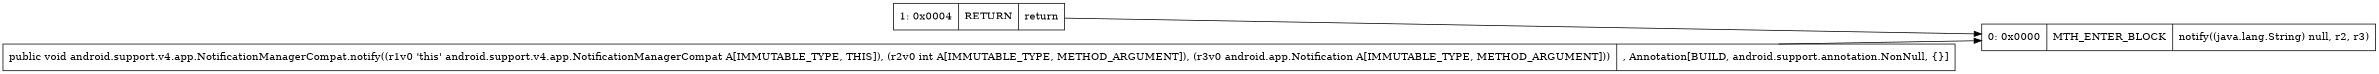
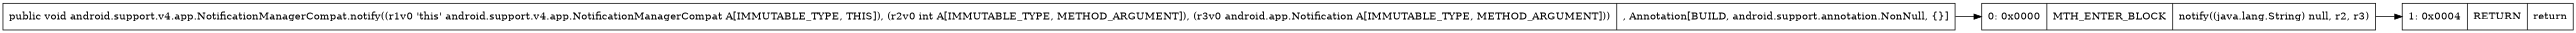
(1519, 26) -> (2385, 17)
